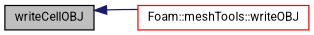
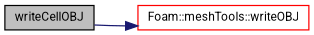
(122, 10) -> (110, 26)
